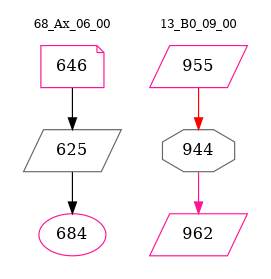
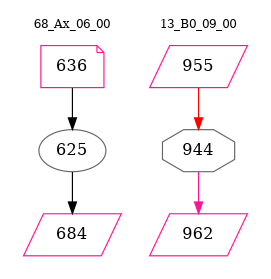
(72, 67) -> (72, 67)
(72, 151) -> (72, 151)
(72, 235) -> (72, 235)
